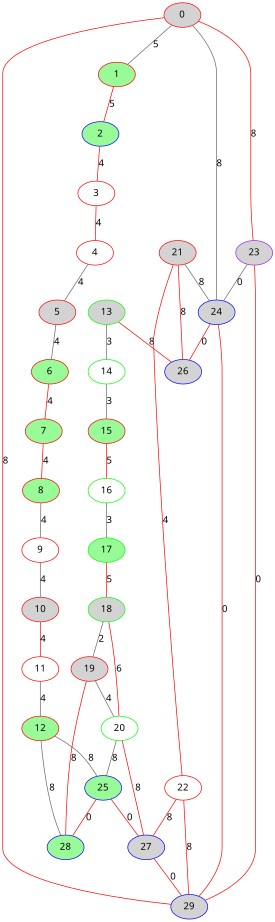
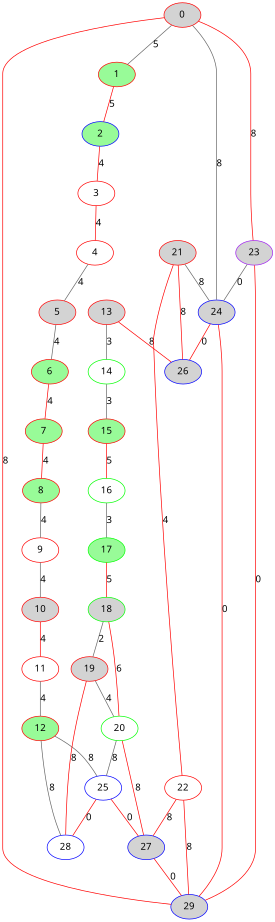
(107, 312) -> (107, 312)
(103, 788) -> (103, 788)
(66, 847) -> (66, 847)
